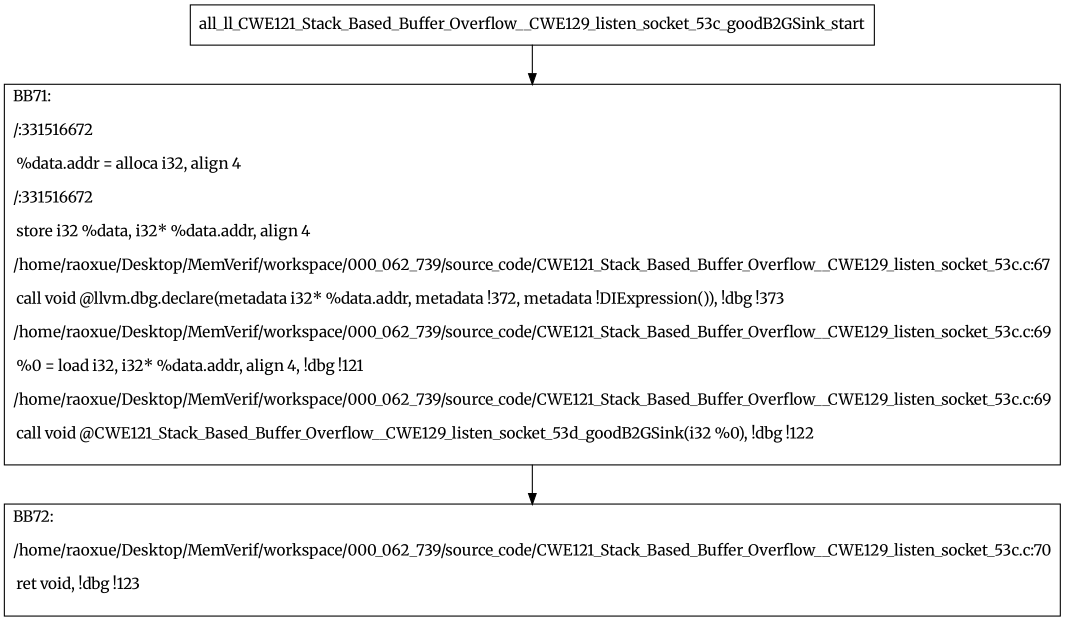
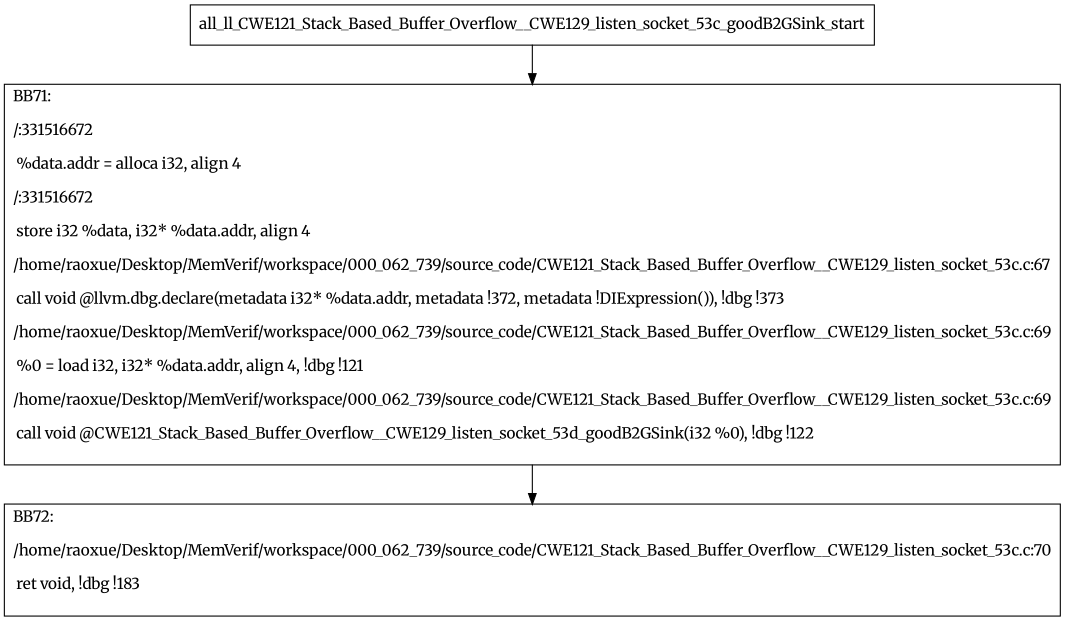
(77, 585) -> (77, 585)
